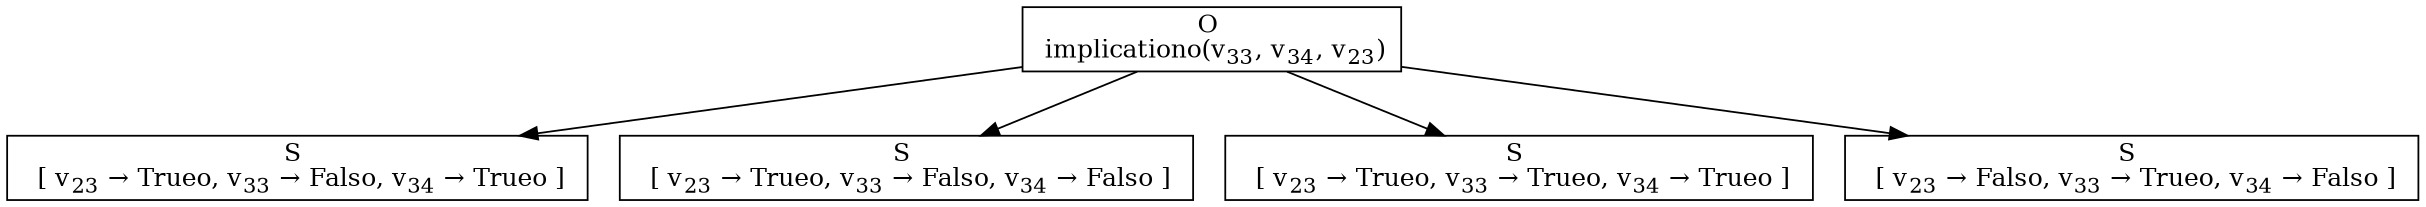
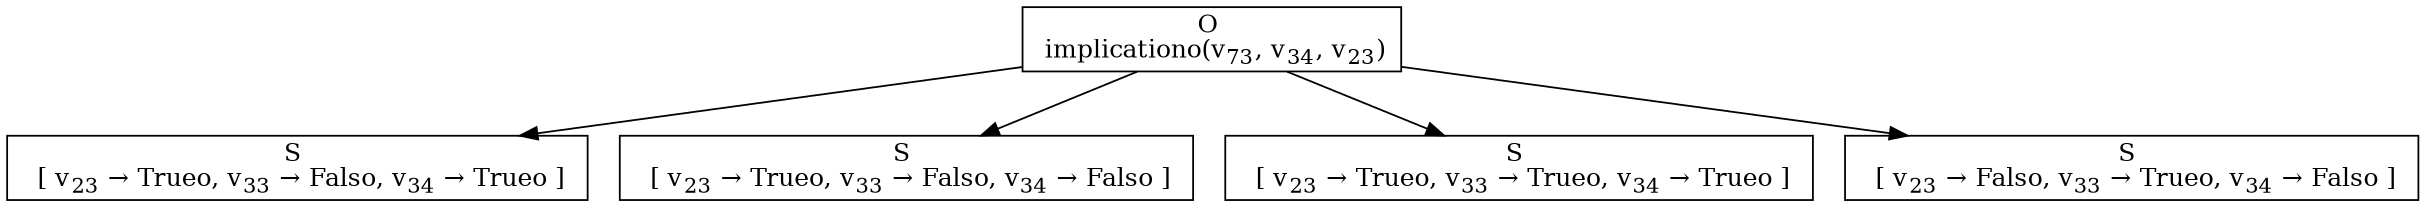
(1240, 50) -> (1240, 50)
